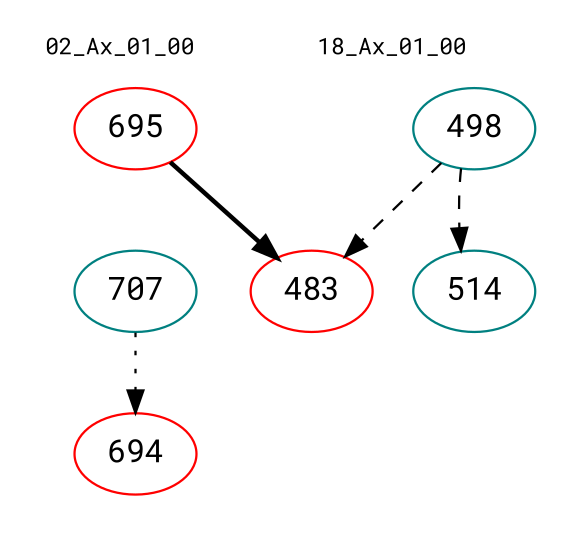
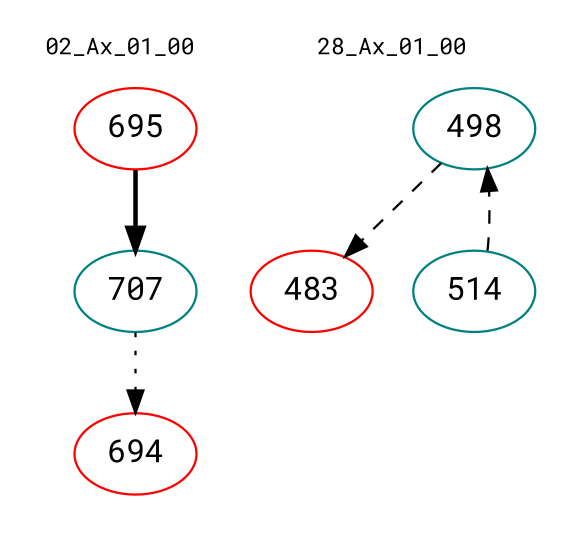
(393, 49) -> (393, 49)
(199, 188) -> (136, 199)
(459, 198) -> (489, 221)
